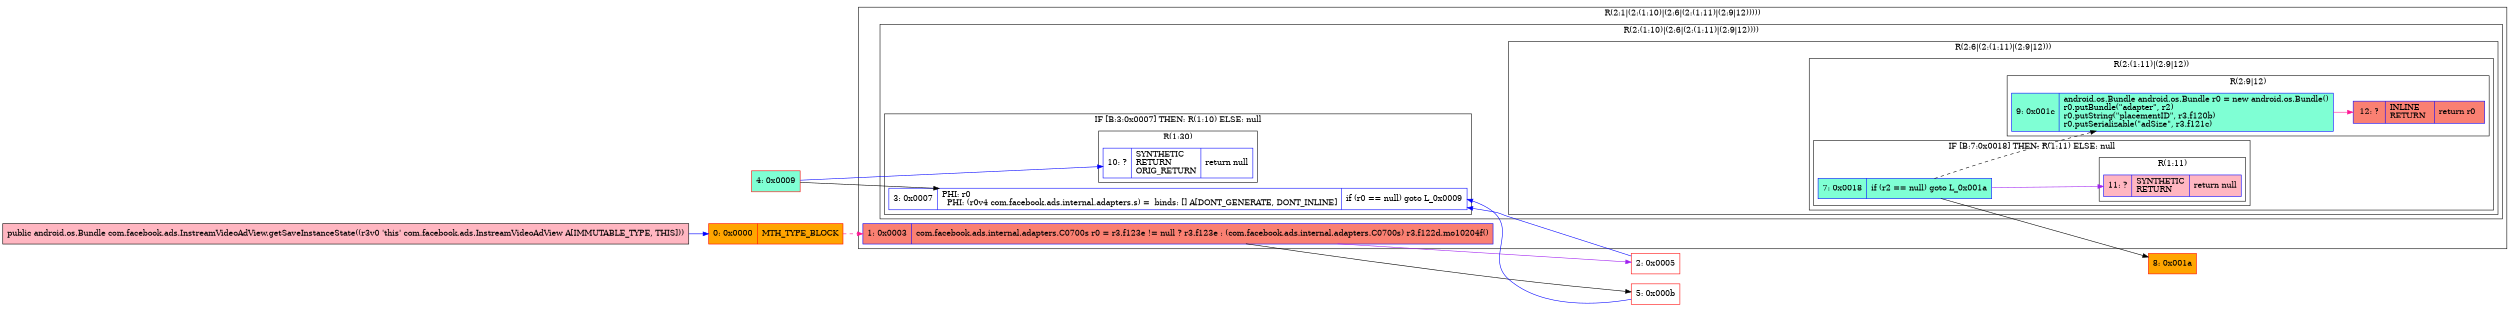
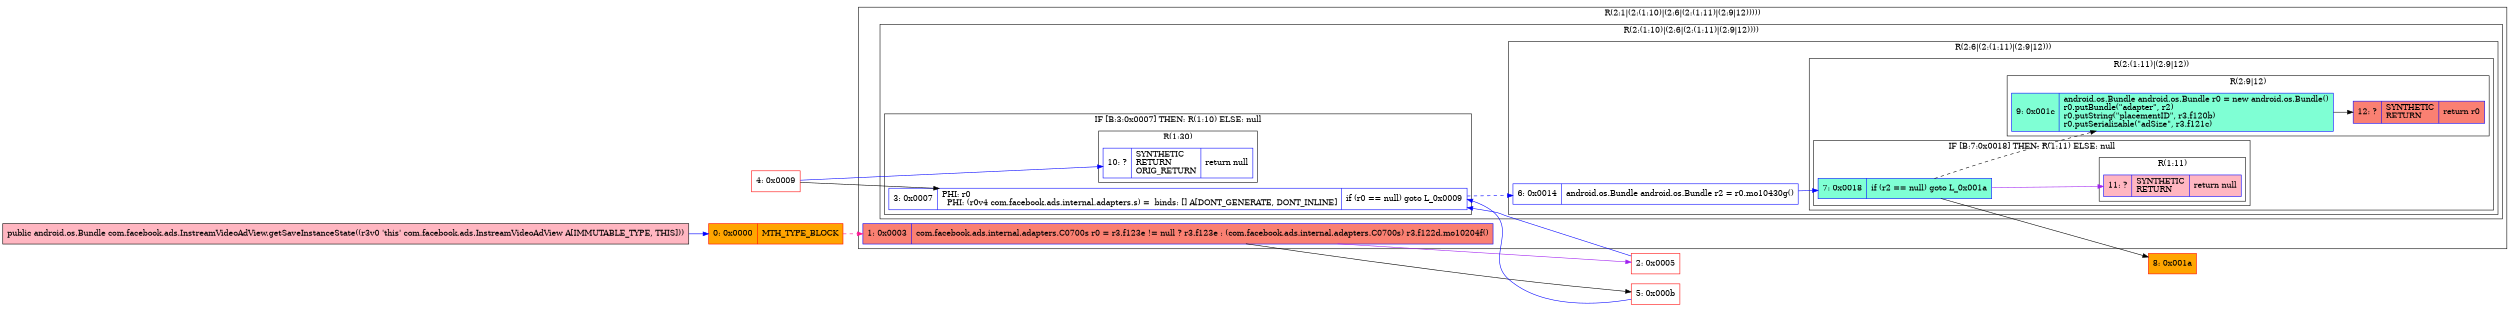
(2405, 108) -> (2410, 108)
(2340, 112) -> (2340, 112)
(776, 181) -> (776, 181)
none -> (1656, 194)
